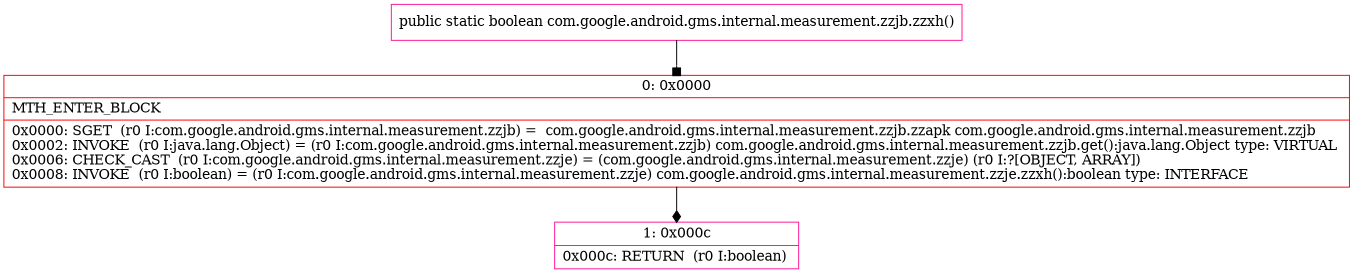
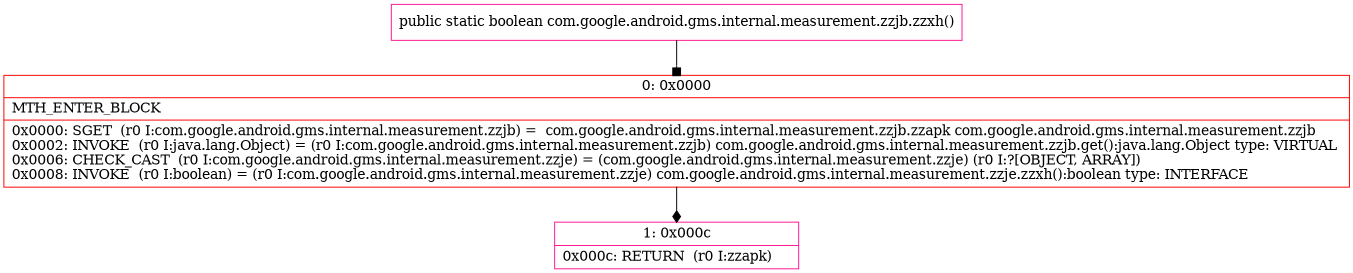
(677, 257) -> (669, 257)
